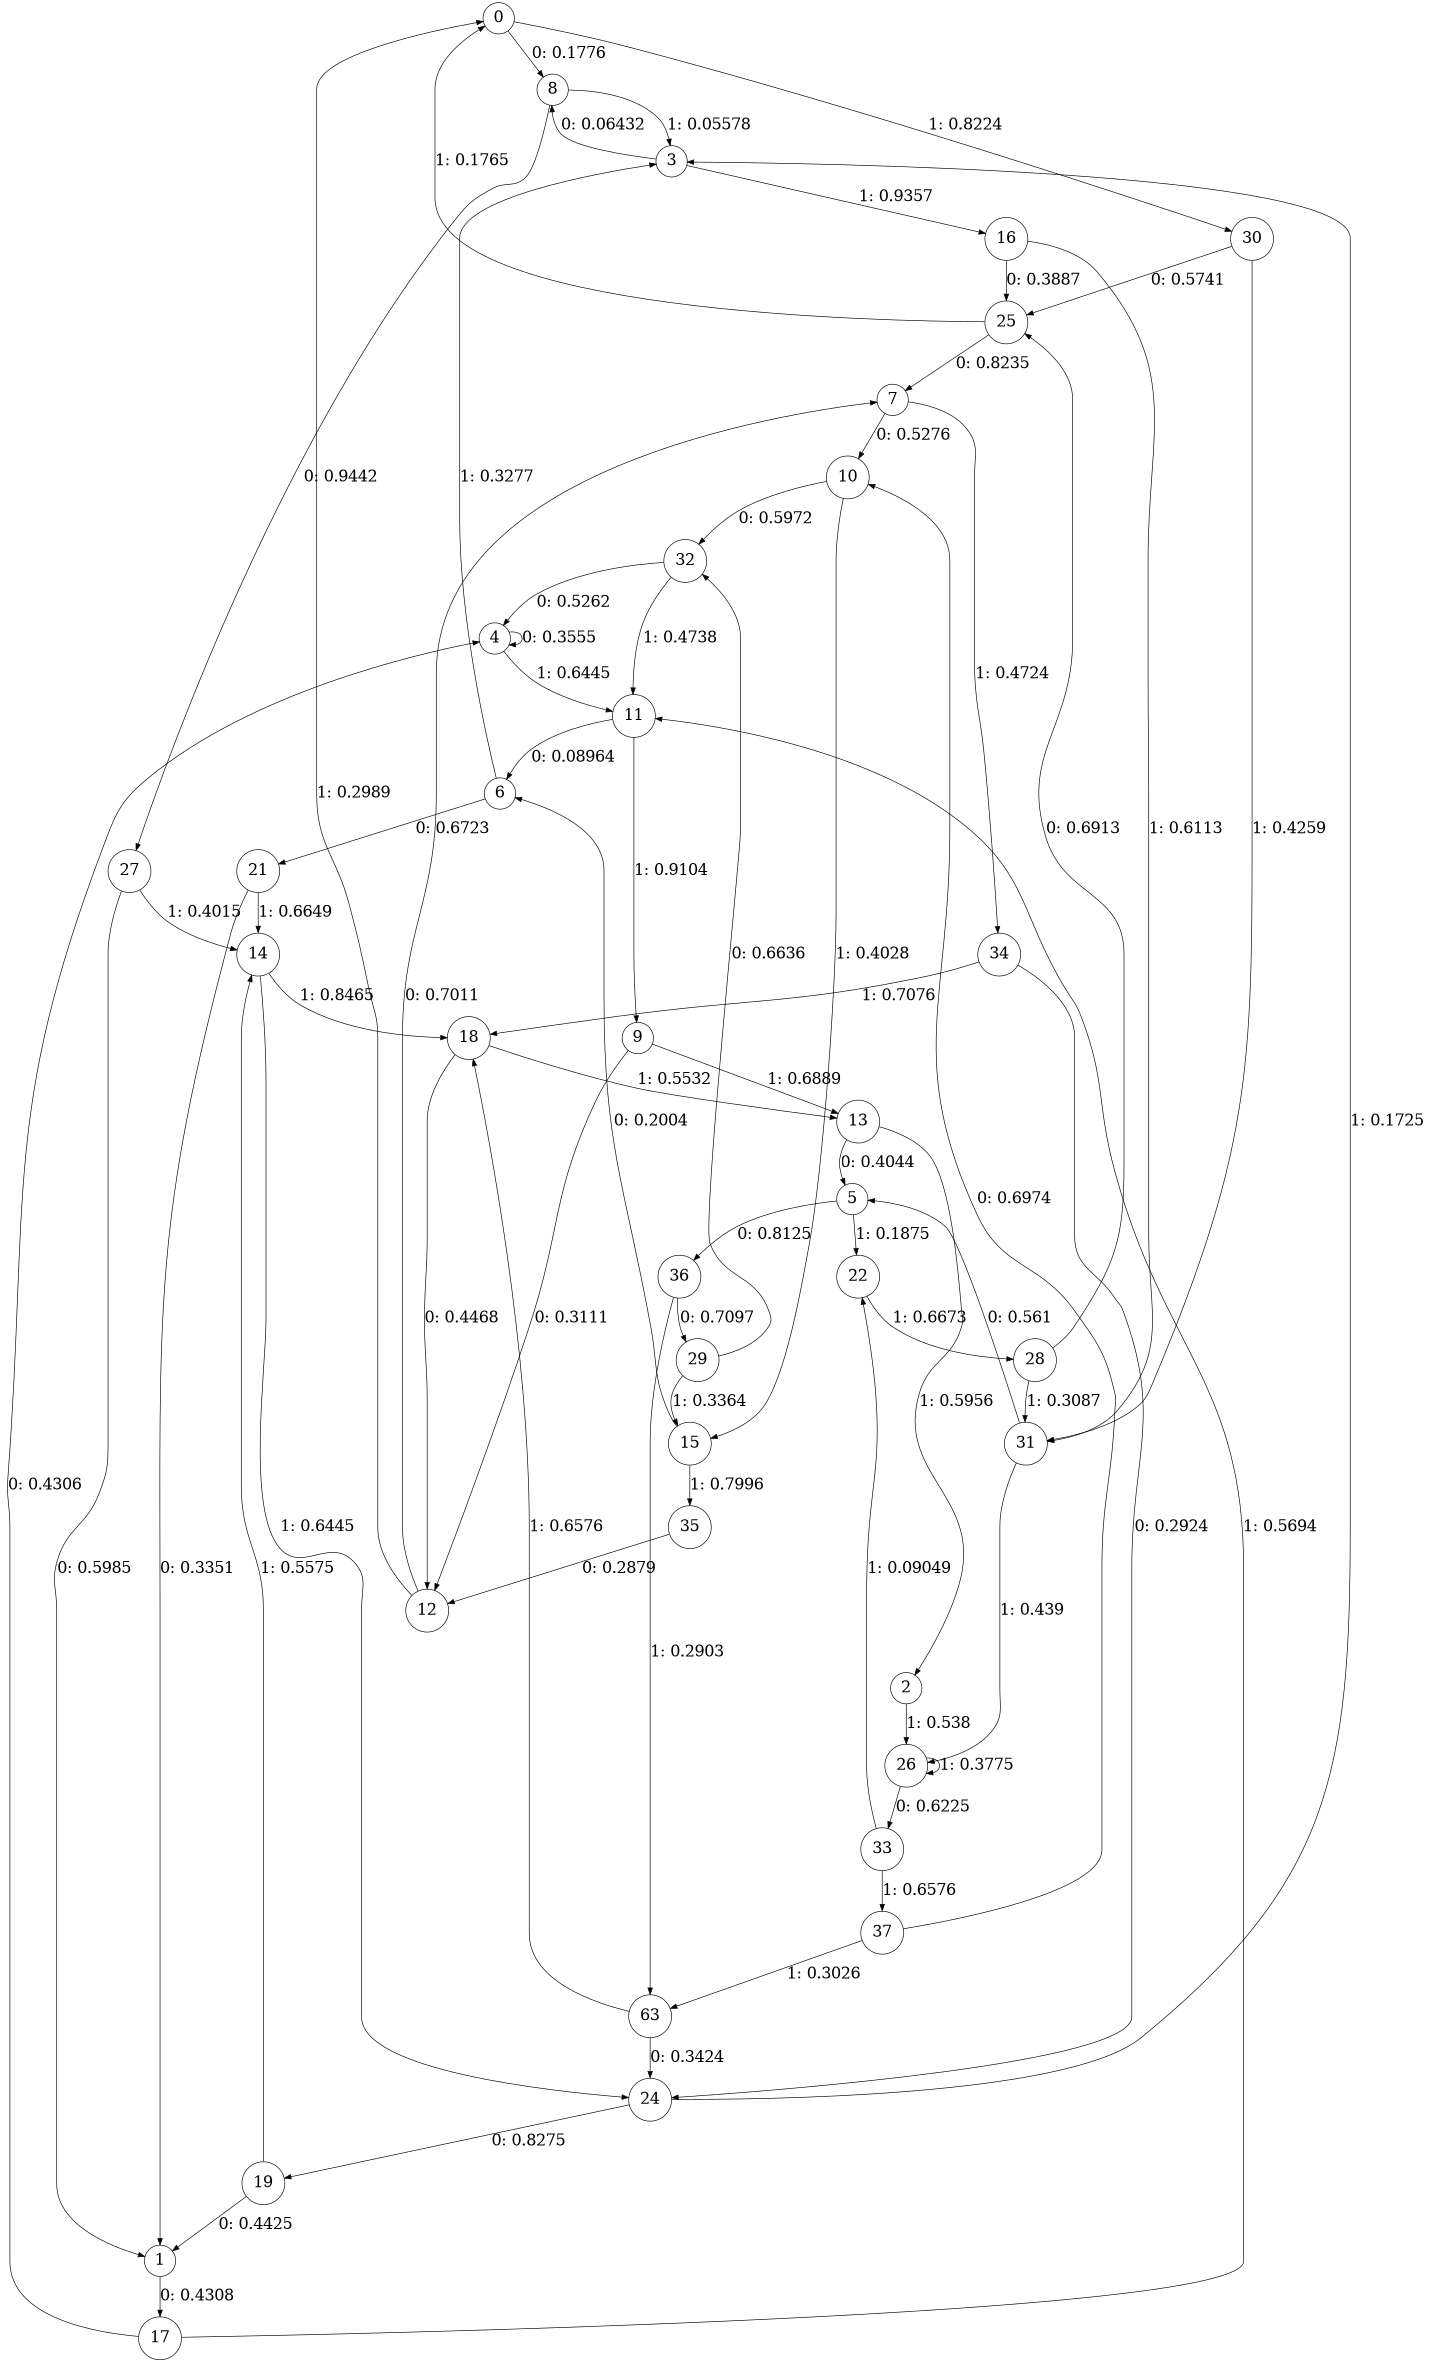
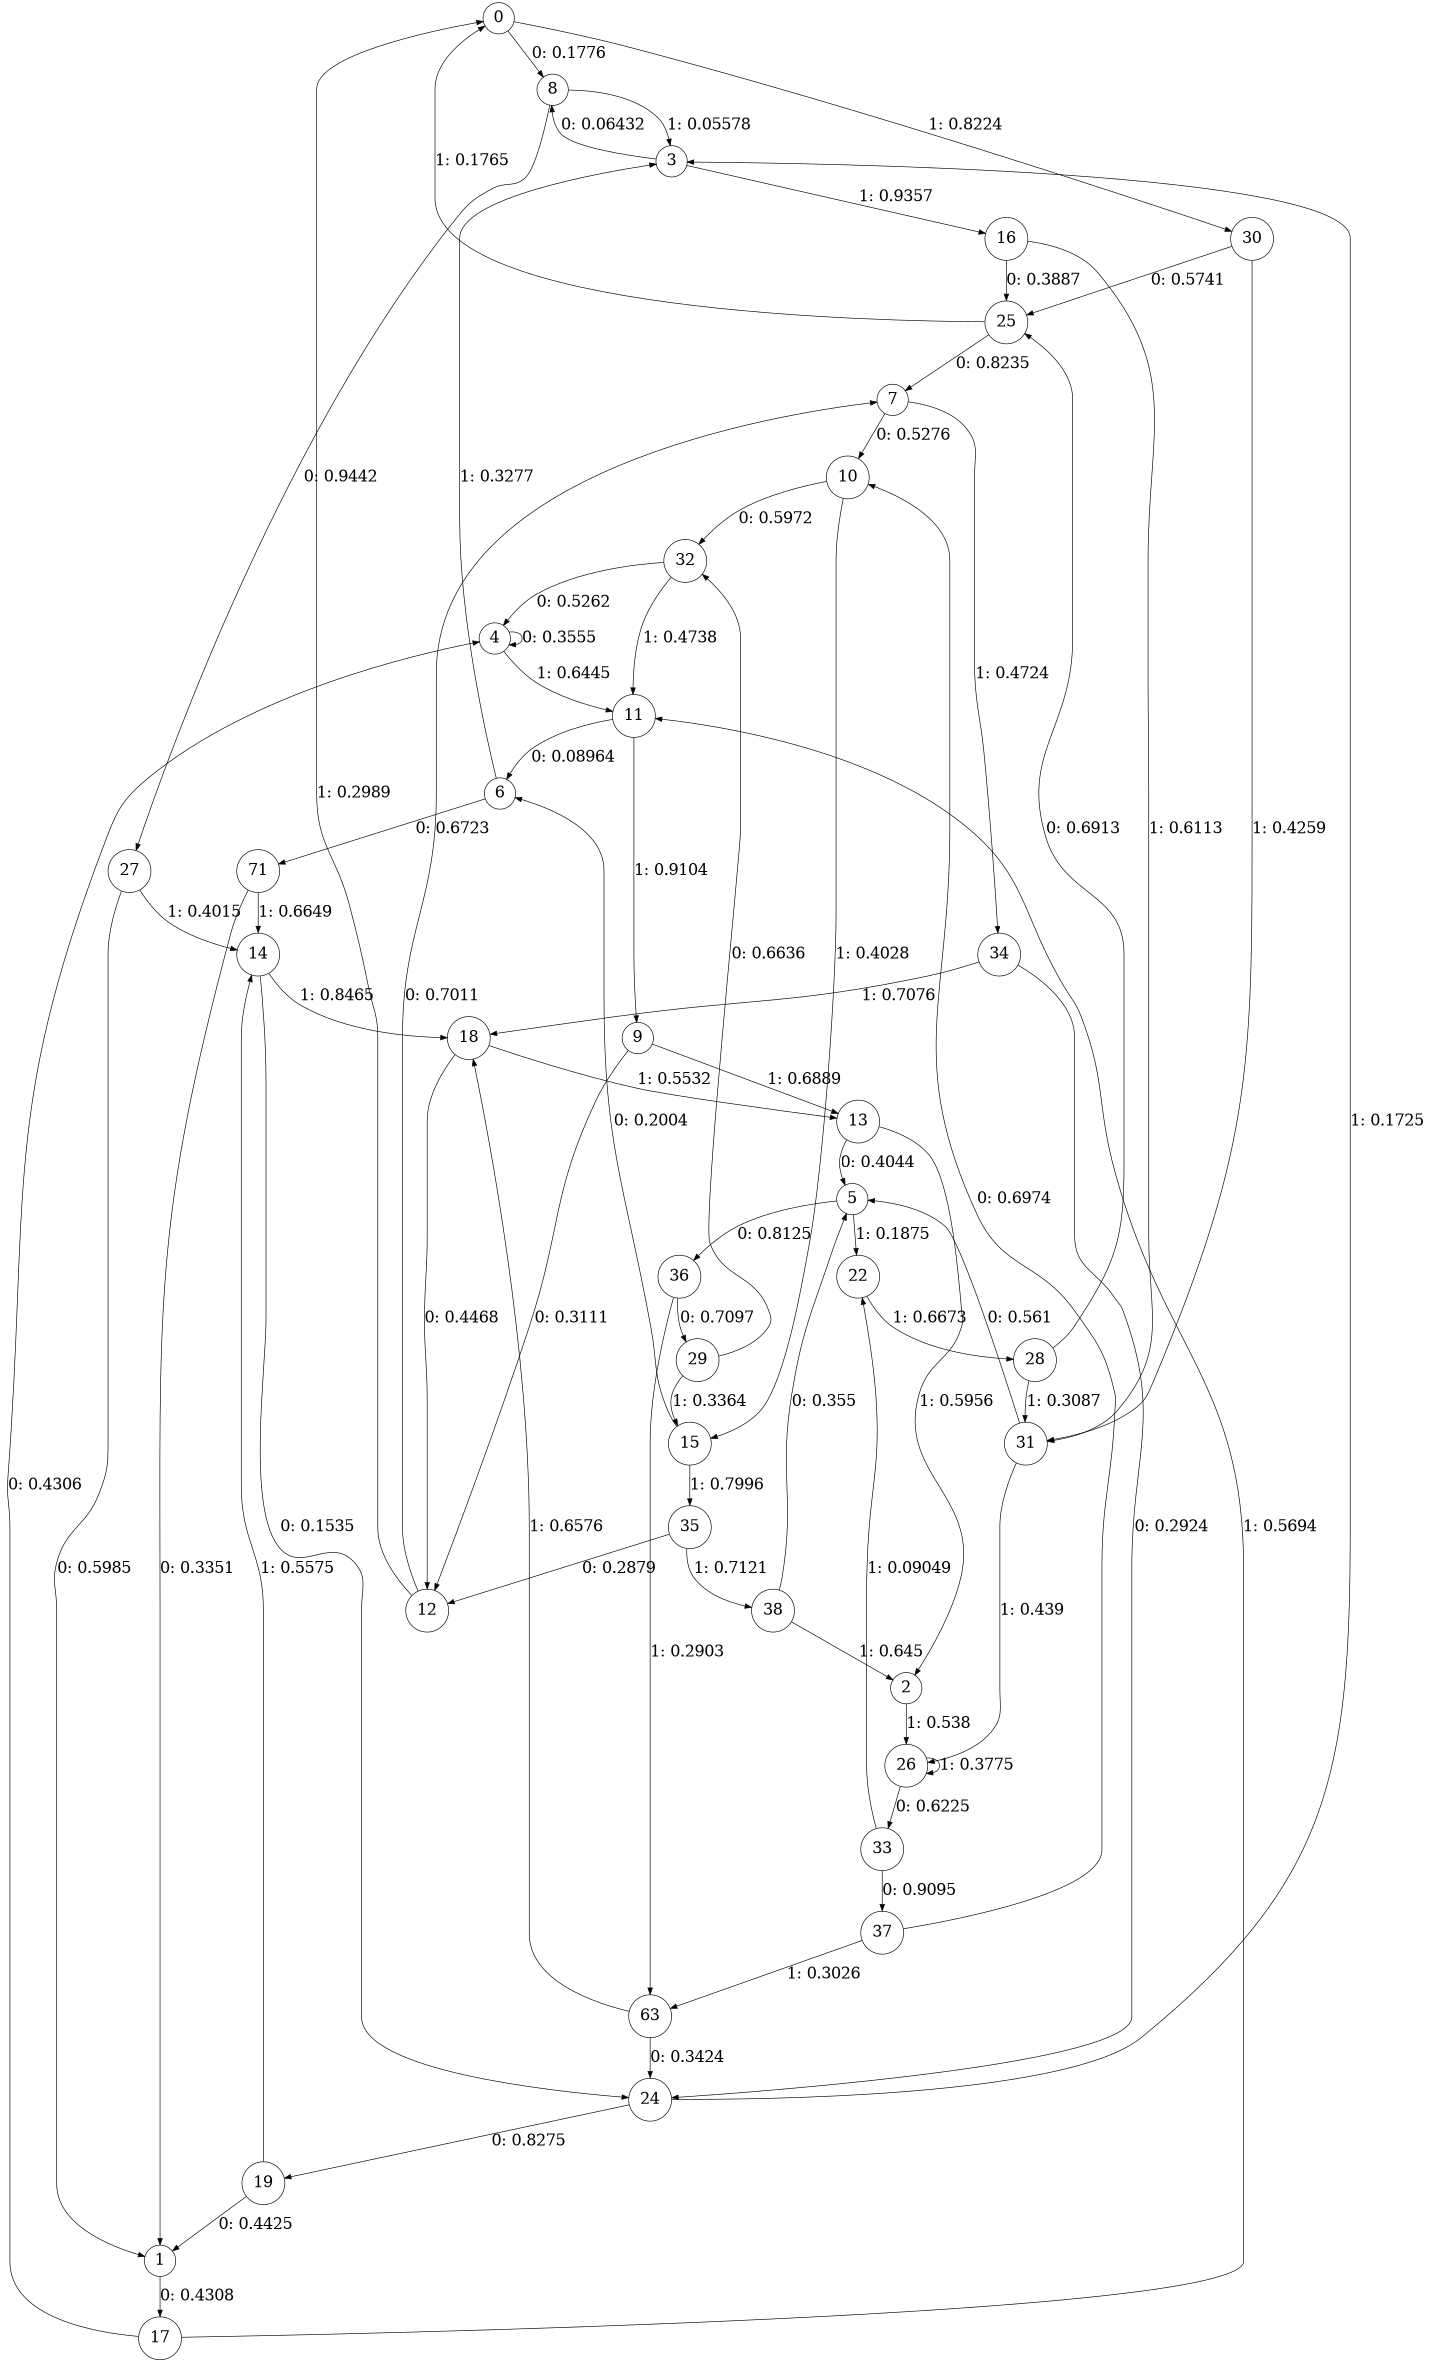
(258, 871) -> (258, 871)
(324, 1527) -> (324, 1527)
none -> (773, 1611)
(926, 1891) -> (926, 1891)
